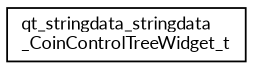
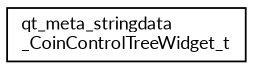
(126, 35) -> (126, 35)
